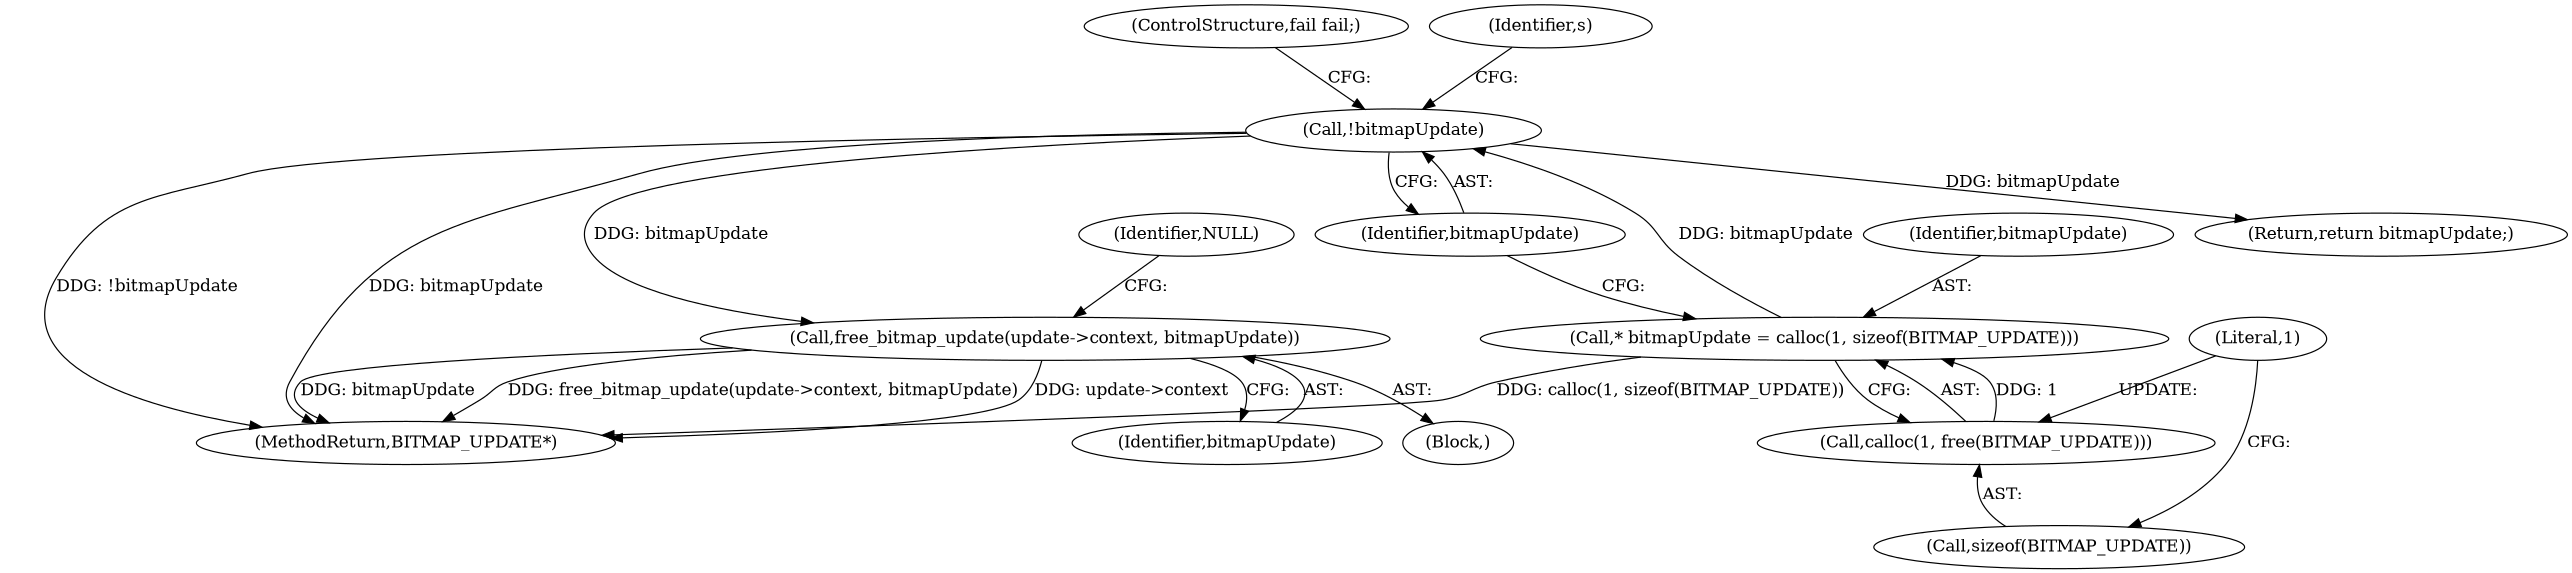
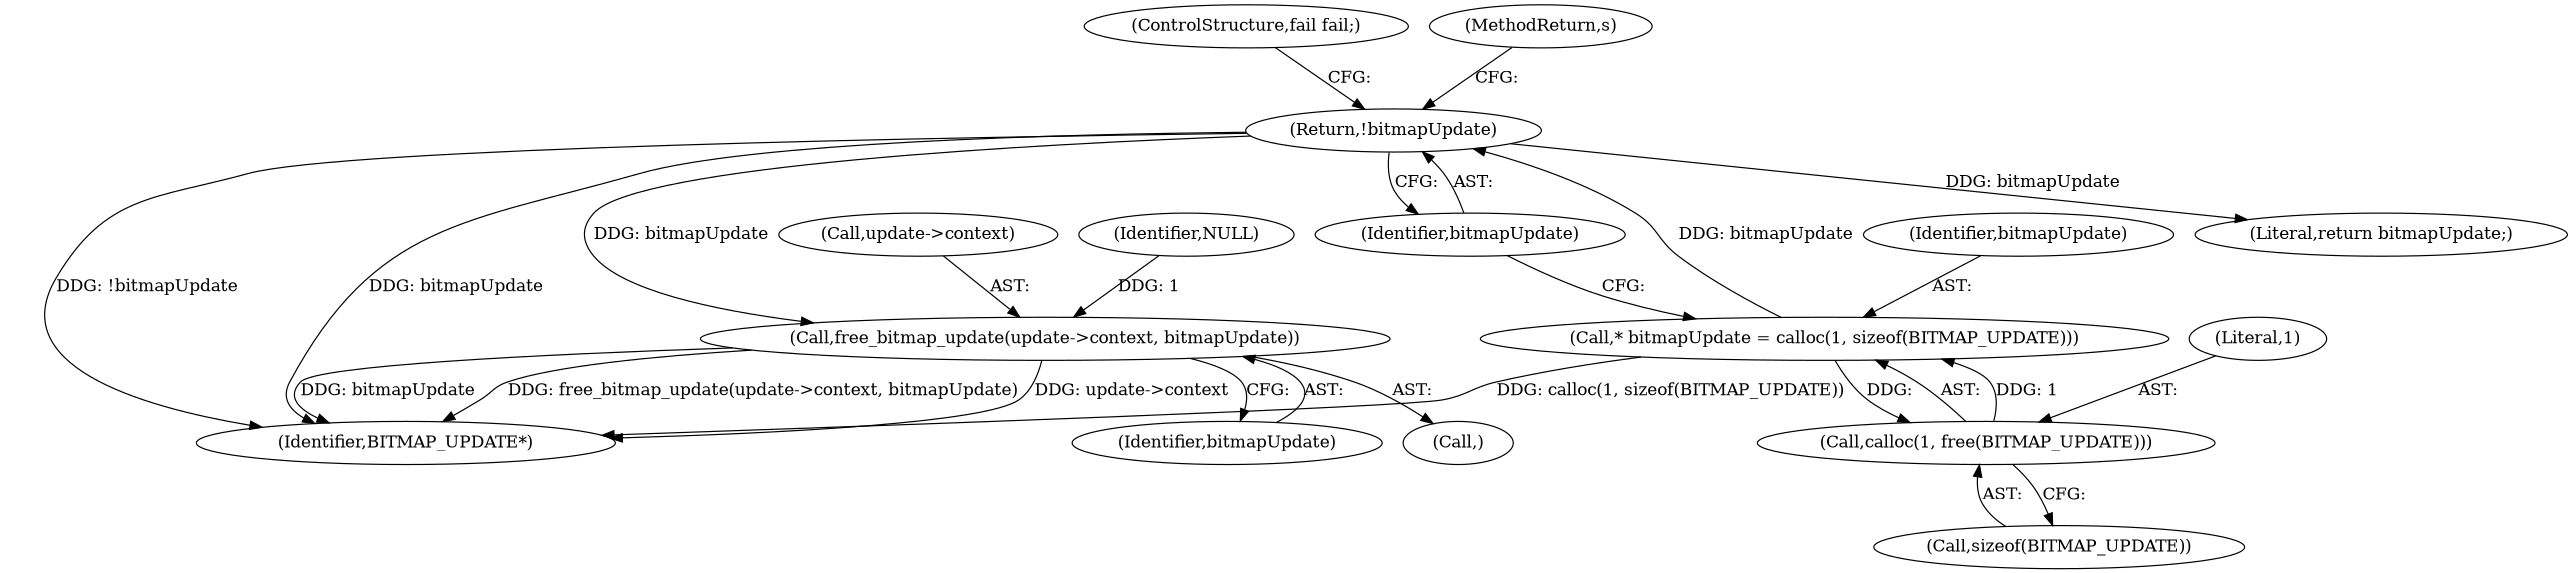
(1541, 26) -> (1541, 26)
(1394, 130) -> (1394, 130)
none -> (918, 235)
(2381, 235) -> (2381, 235)
(1149, 287) -> (1149, 287)
(1892, 391) -> (1892, 391)
(2161, 391) -> (2161, 391)
(406, 443) -> (406, 443)
(1458, 443) -> (1458, 443)
(2227, 462) -> (2034, 487)
